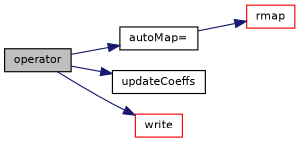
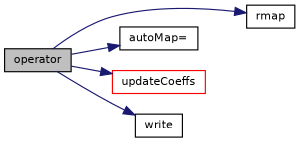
(271, 17) -> (271, 17)
(216, 27) -> (139, 11)
(159, 82) -> (159, 82)
(159, 126) -> (159, 126)
